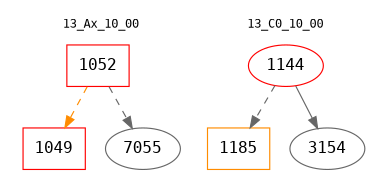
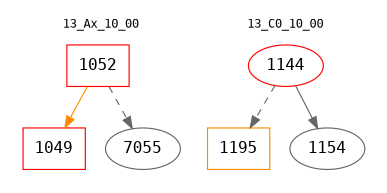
(79, 102) -> (79, 102)
(239, 149) -> (239, 149)
(327, 149) -> (327, 149)
